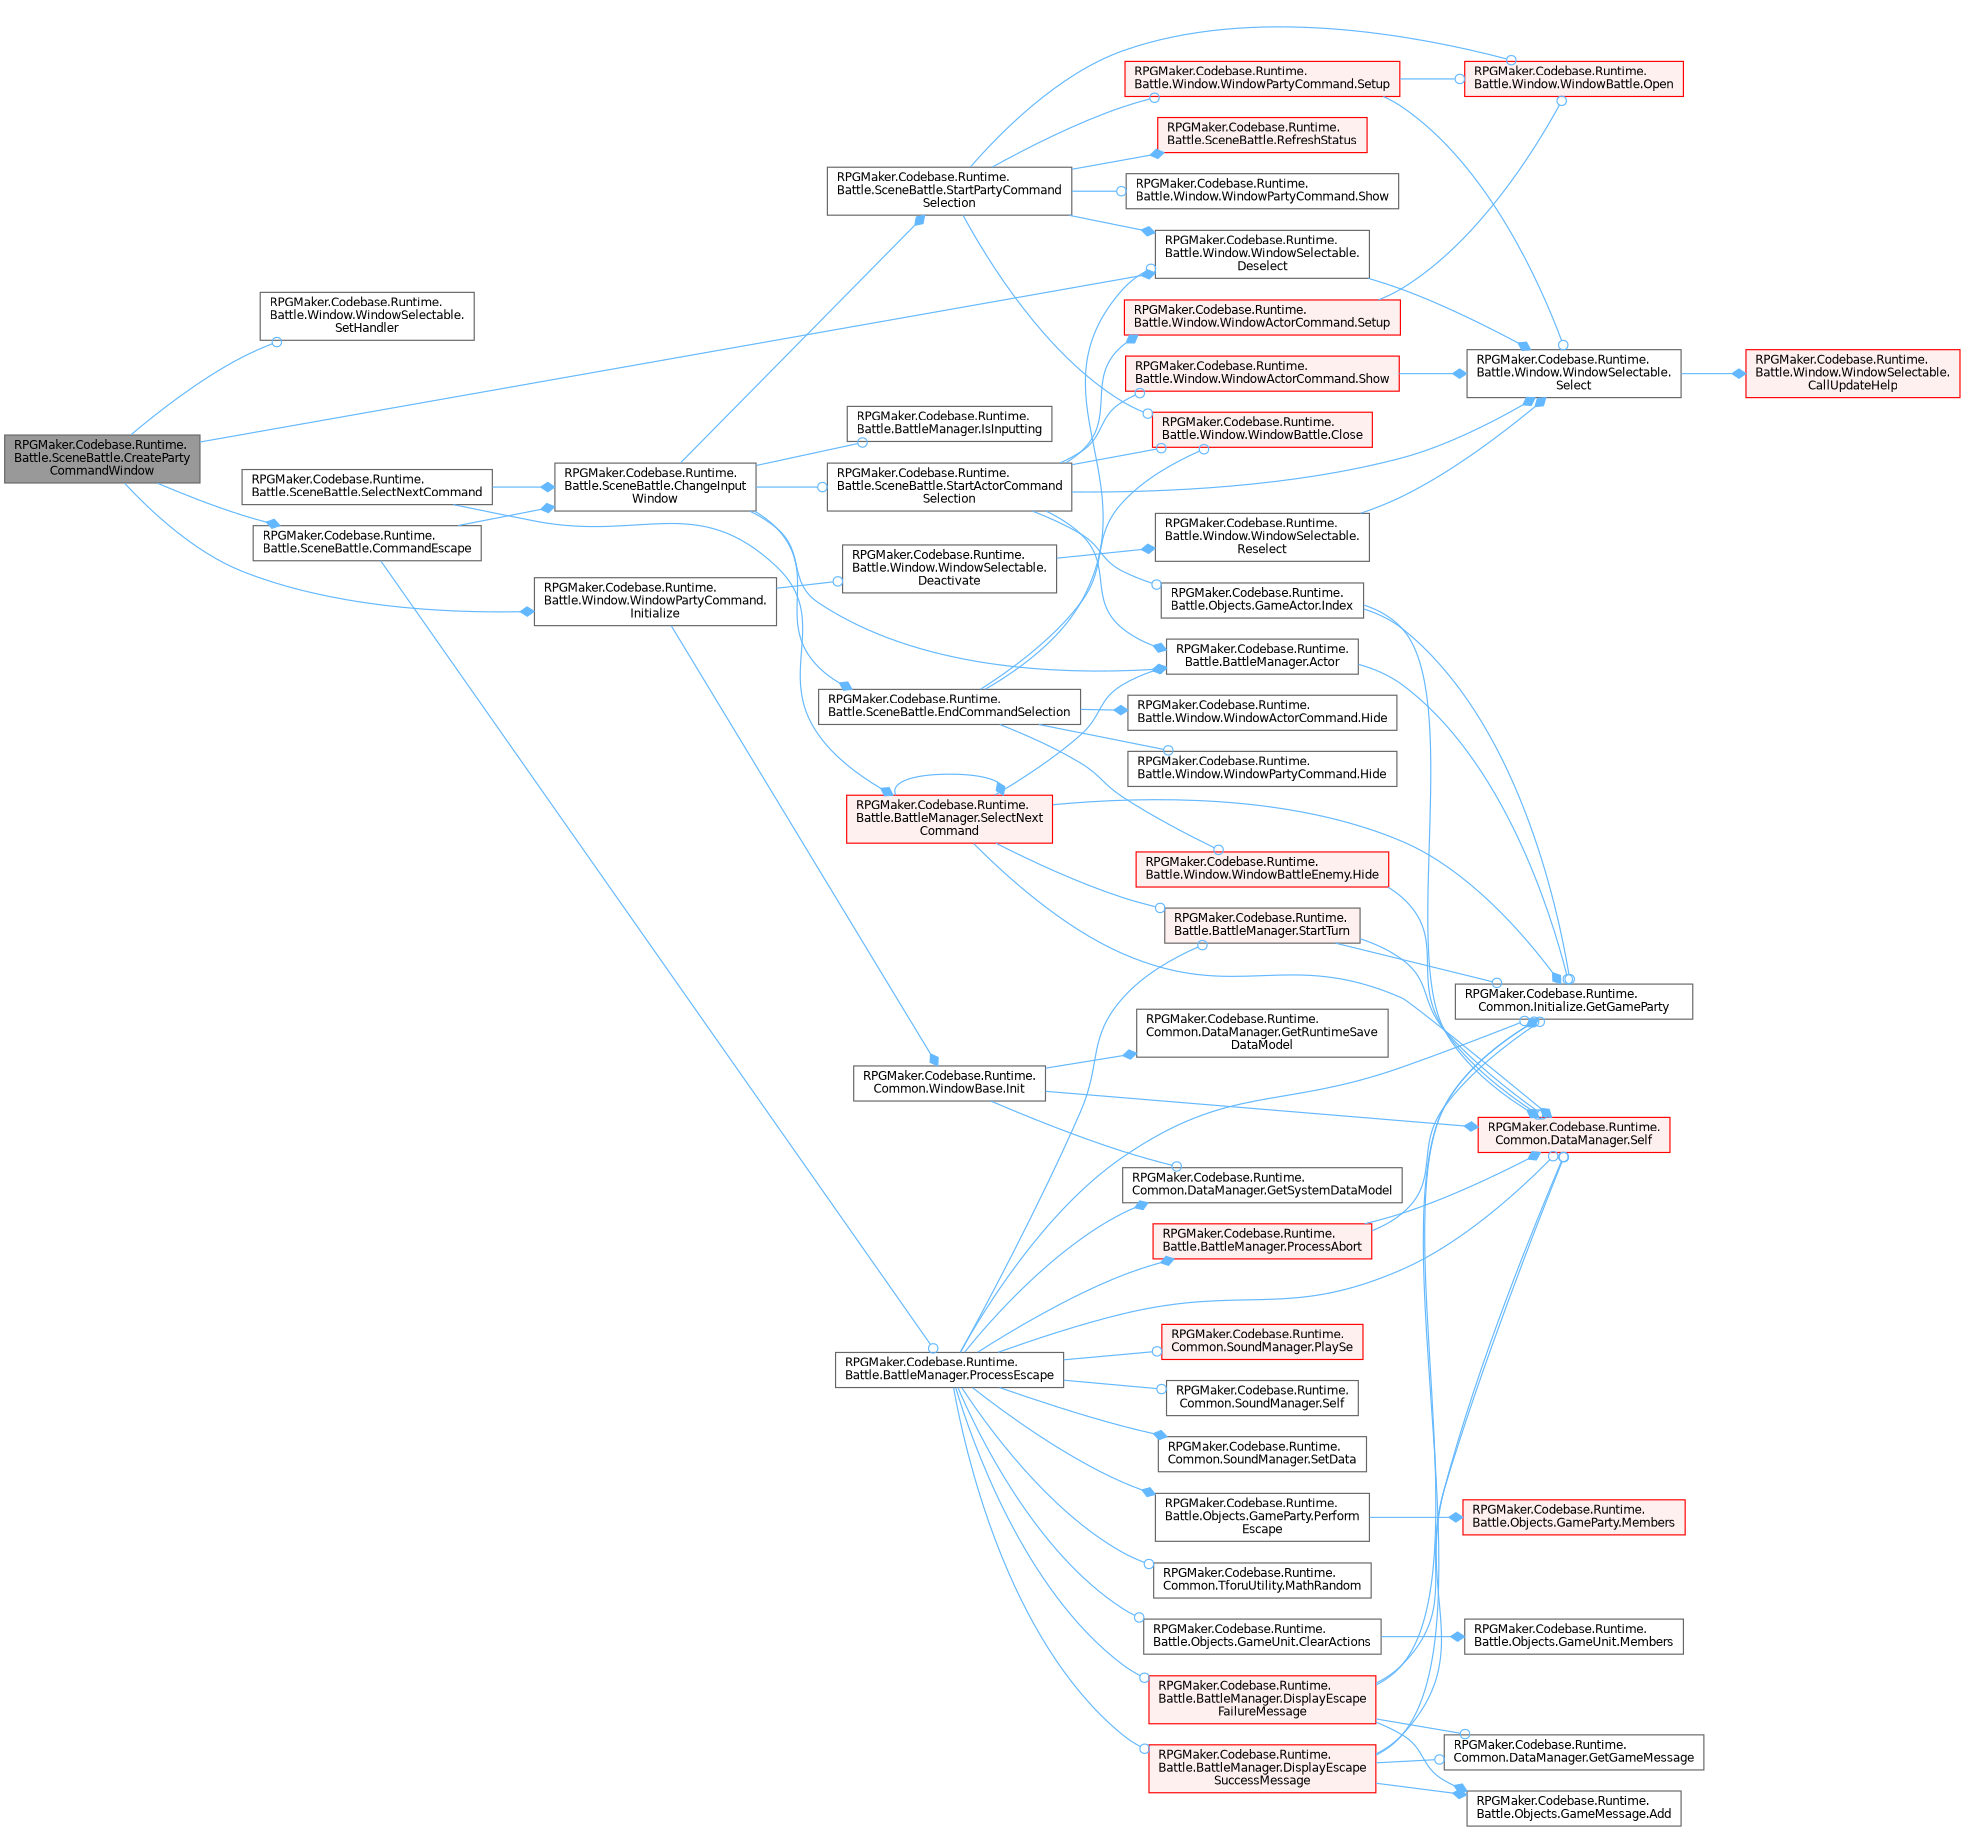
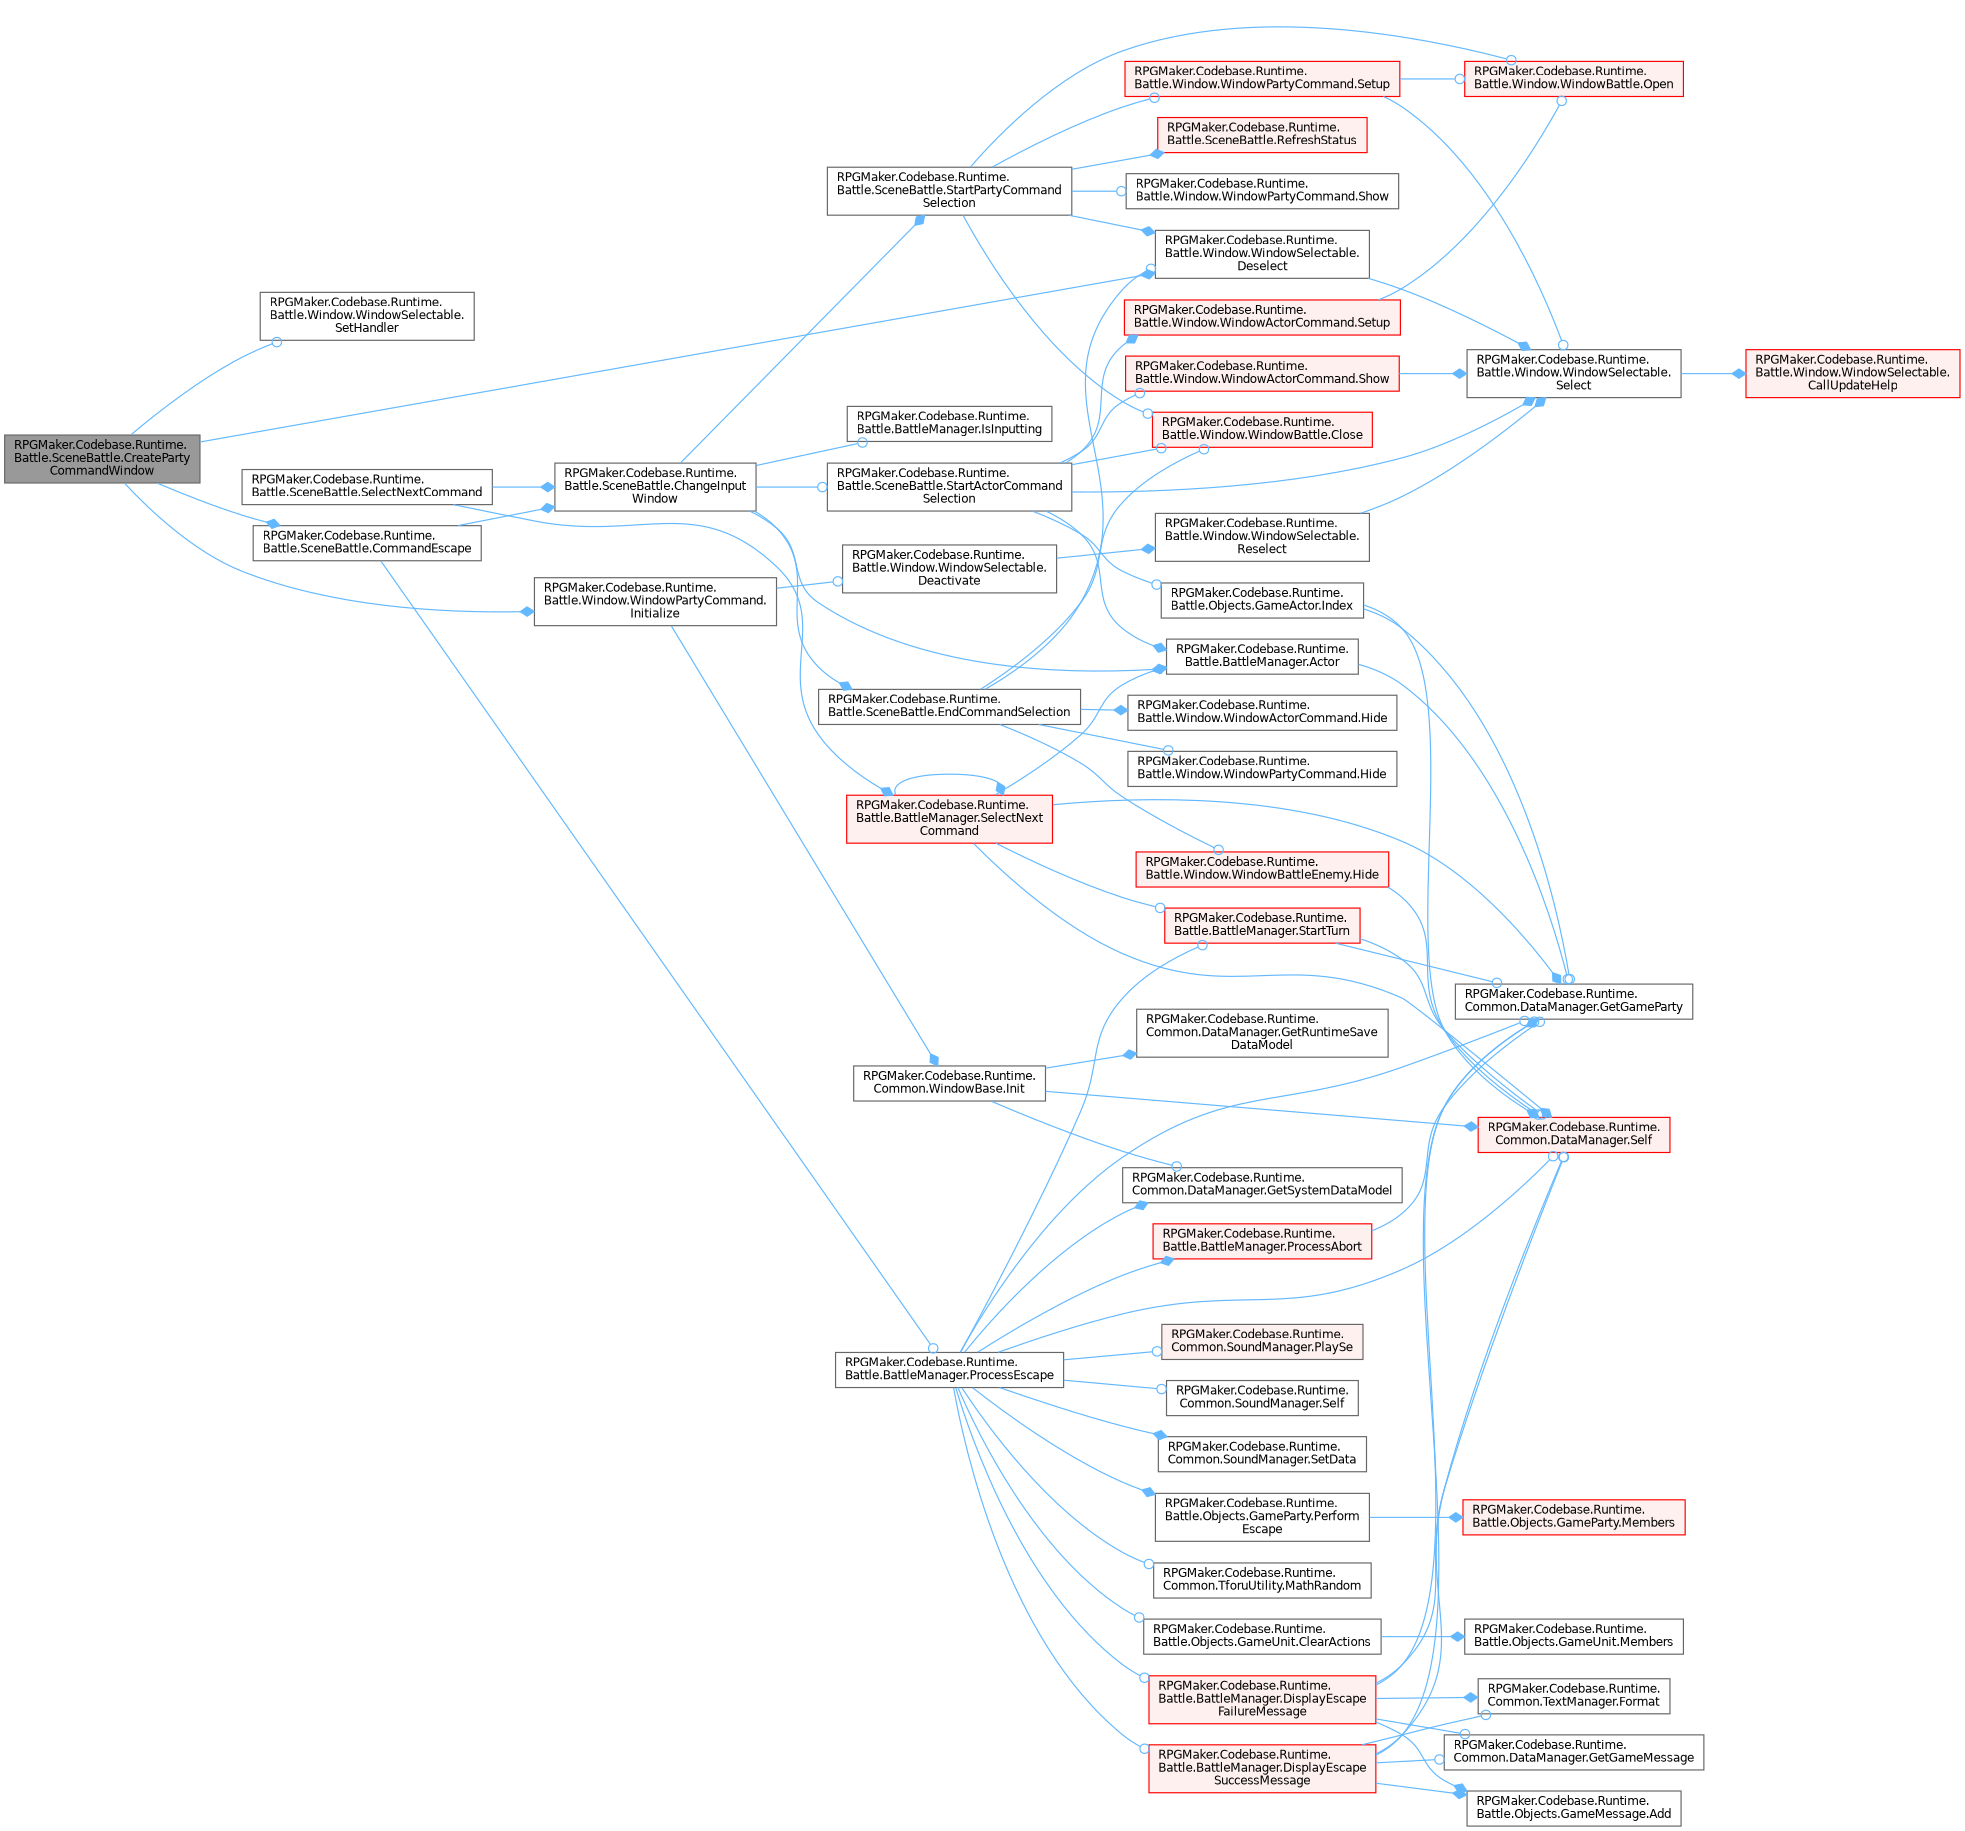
(1262, 926) -> (1262, 926)
(1574, 1002) -> (1574, 1002)
(1448, 1196) -> none
(1262, 1342) -> (1262, 1342)
none -> (1574, 1696)
